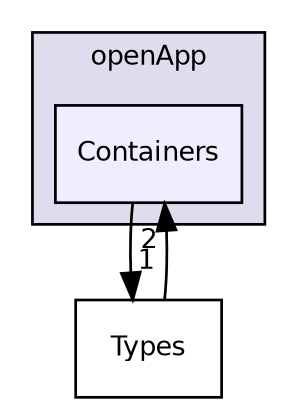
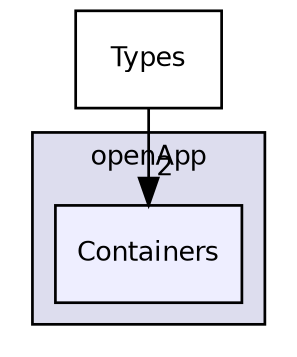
(131, 242) -> none
